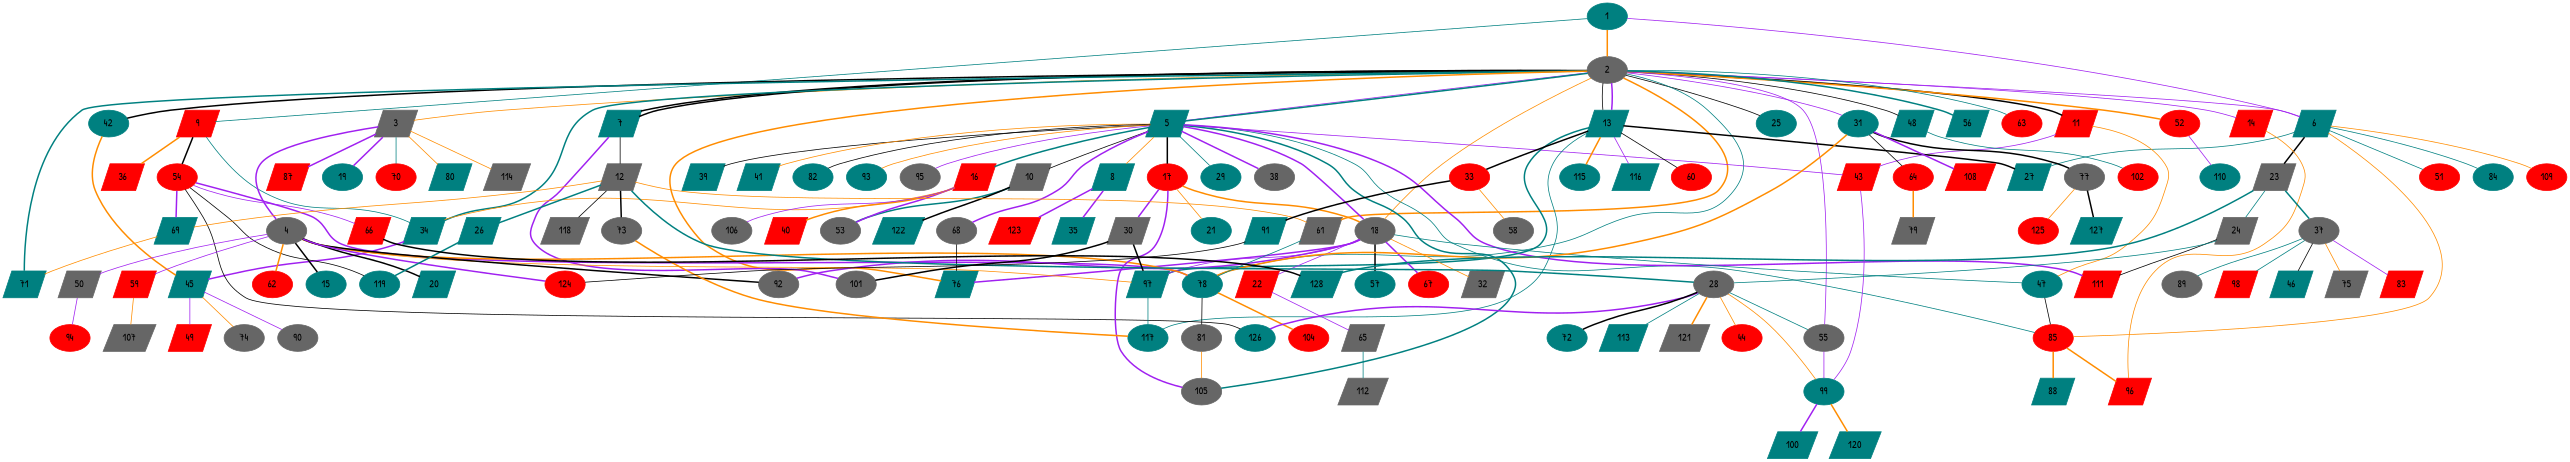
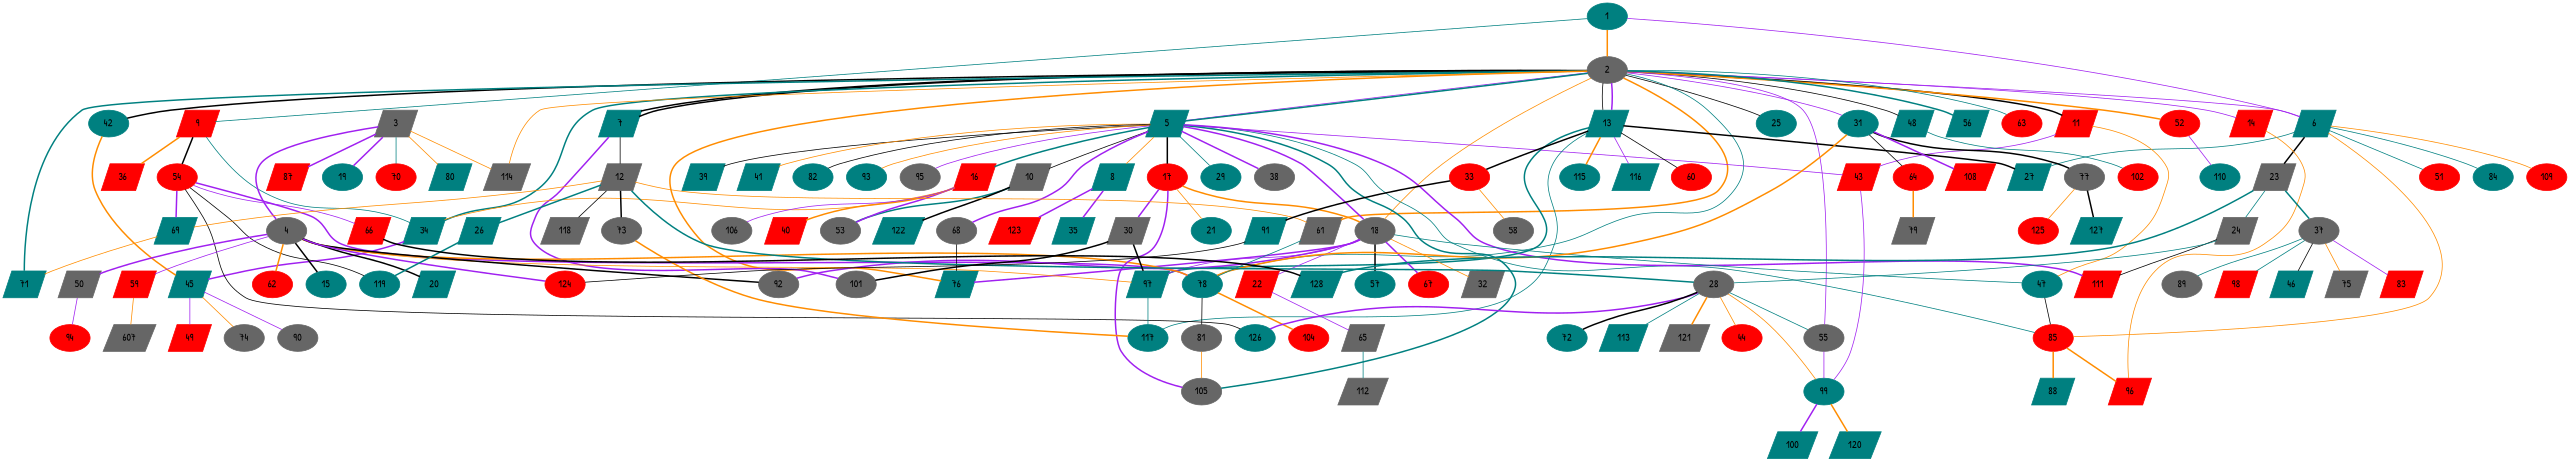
(1000, 84) -> (1032, 86)
(183, 251) -> (183, 251)
(130, 338) -> (130, 338)
